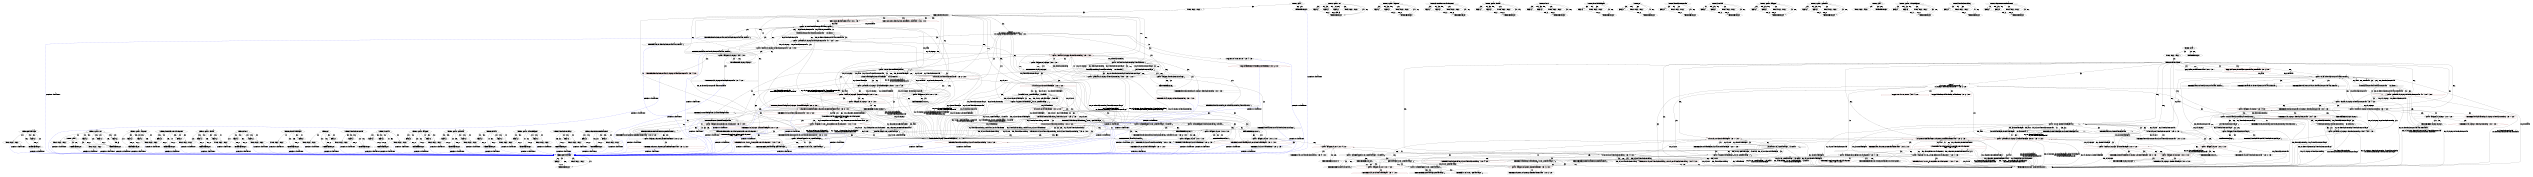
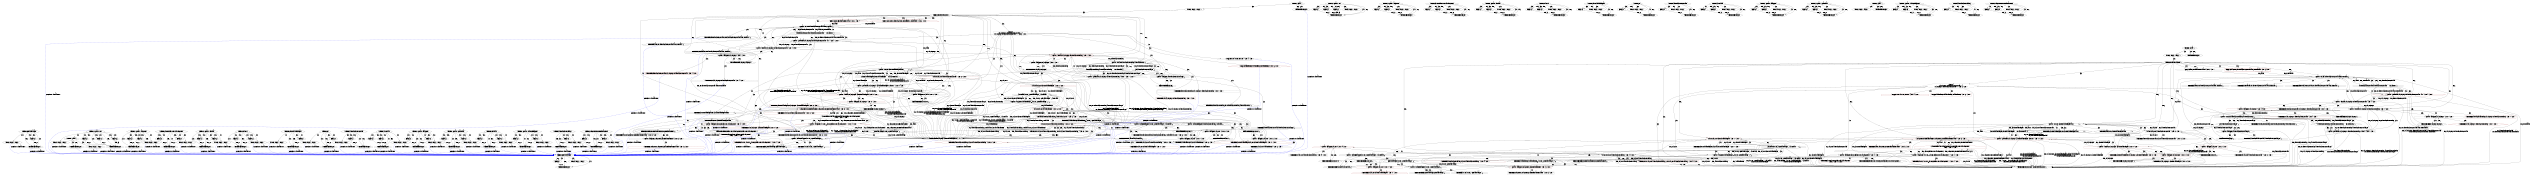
(1302, 142) -> (1135, 121)
